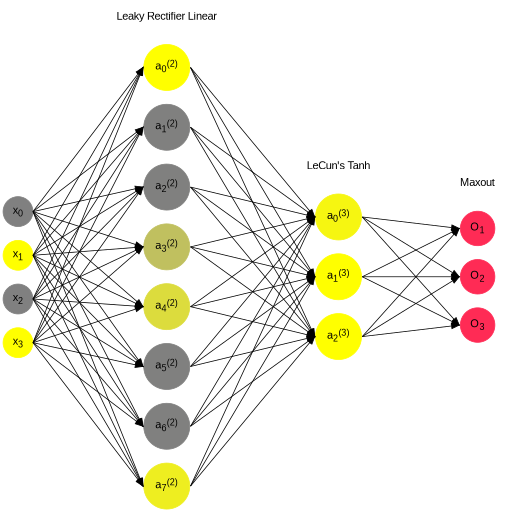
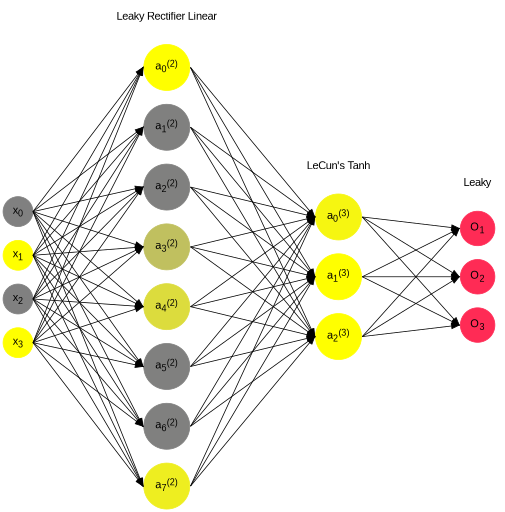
(478, 183) -> (478, 183)
